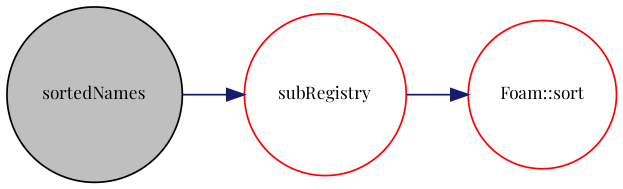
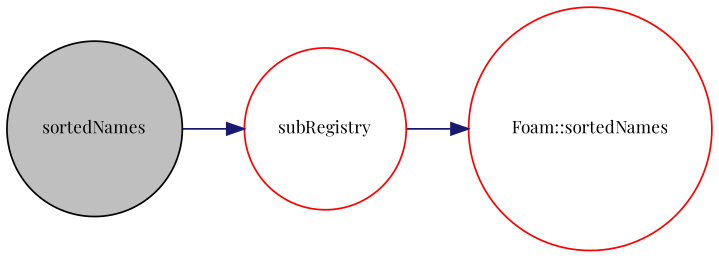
(542, 95) -> (590, 129)
